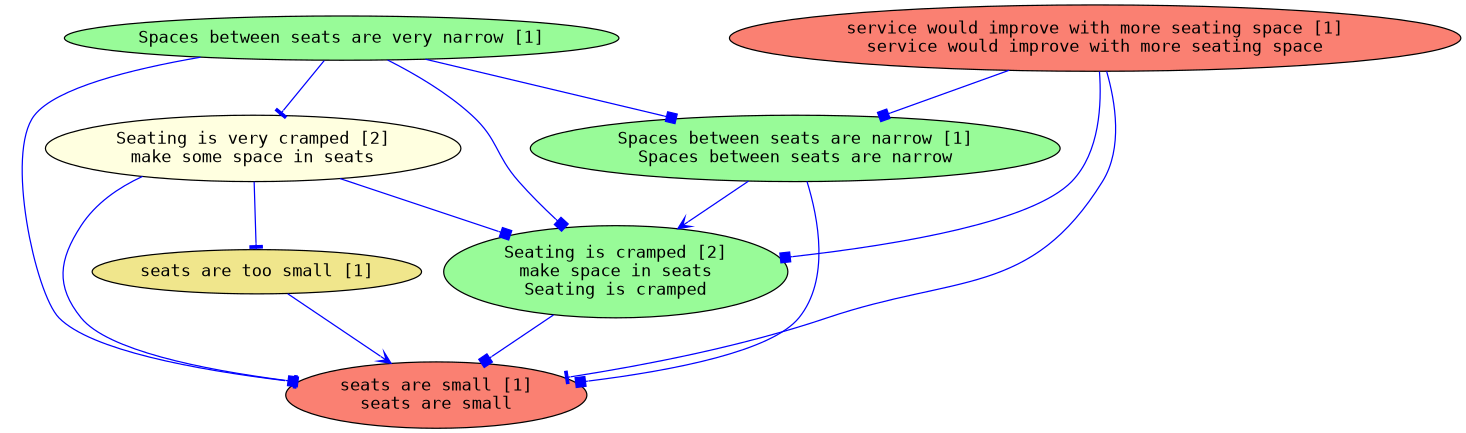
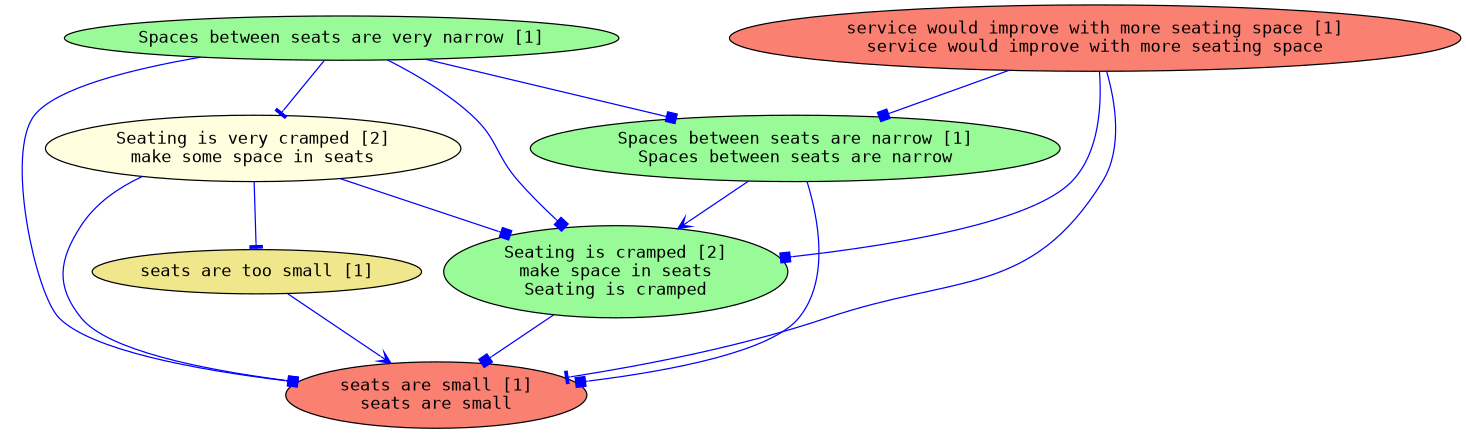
(32, 247) -> (32, 247)
